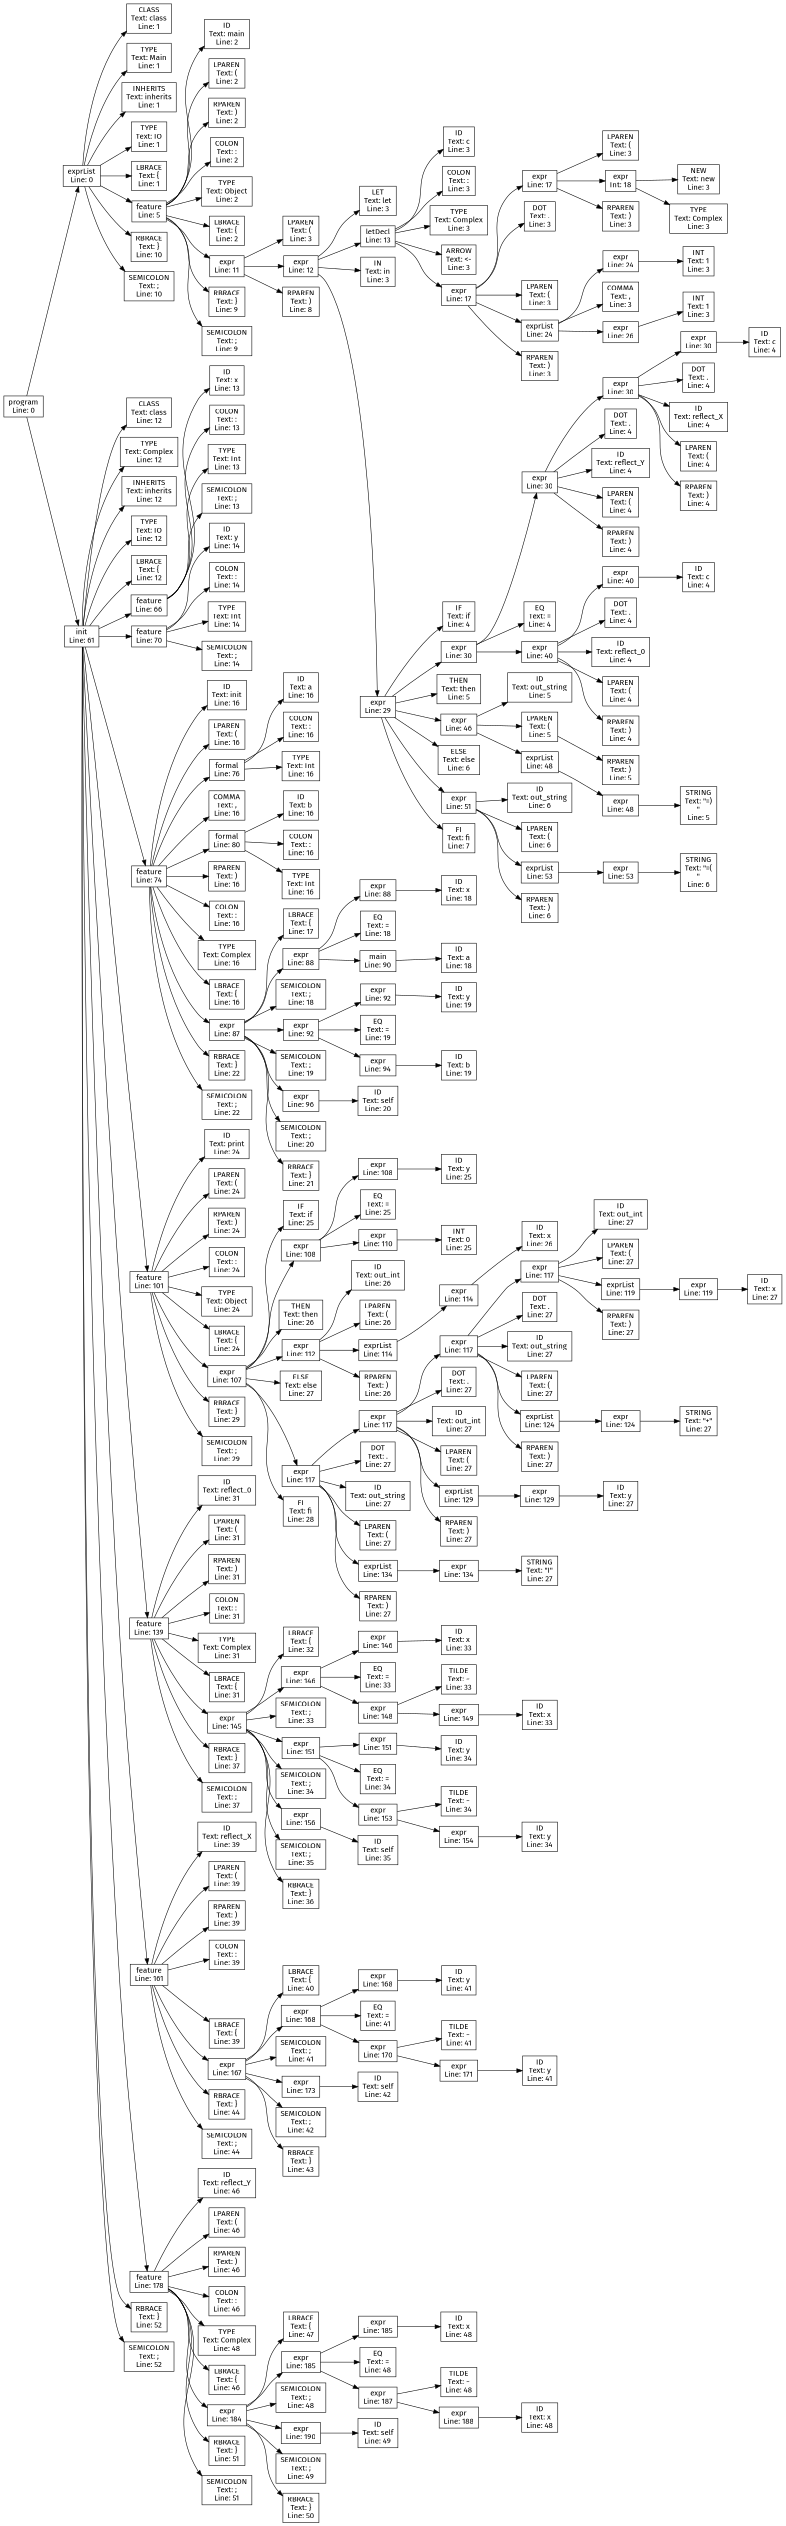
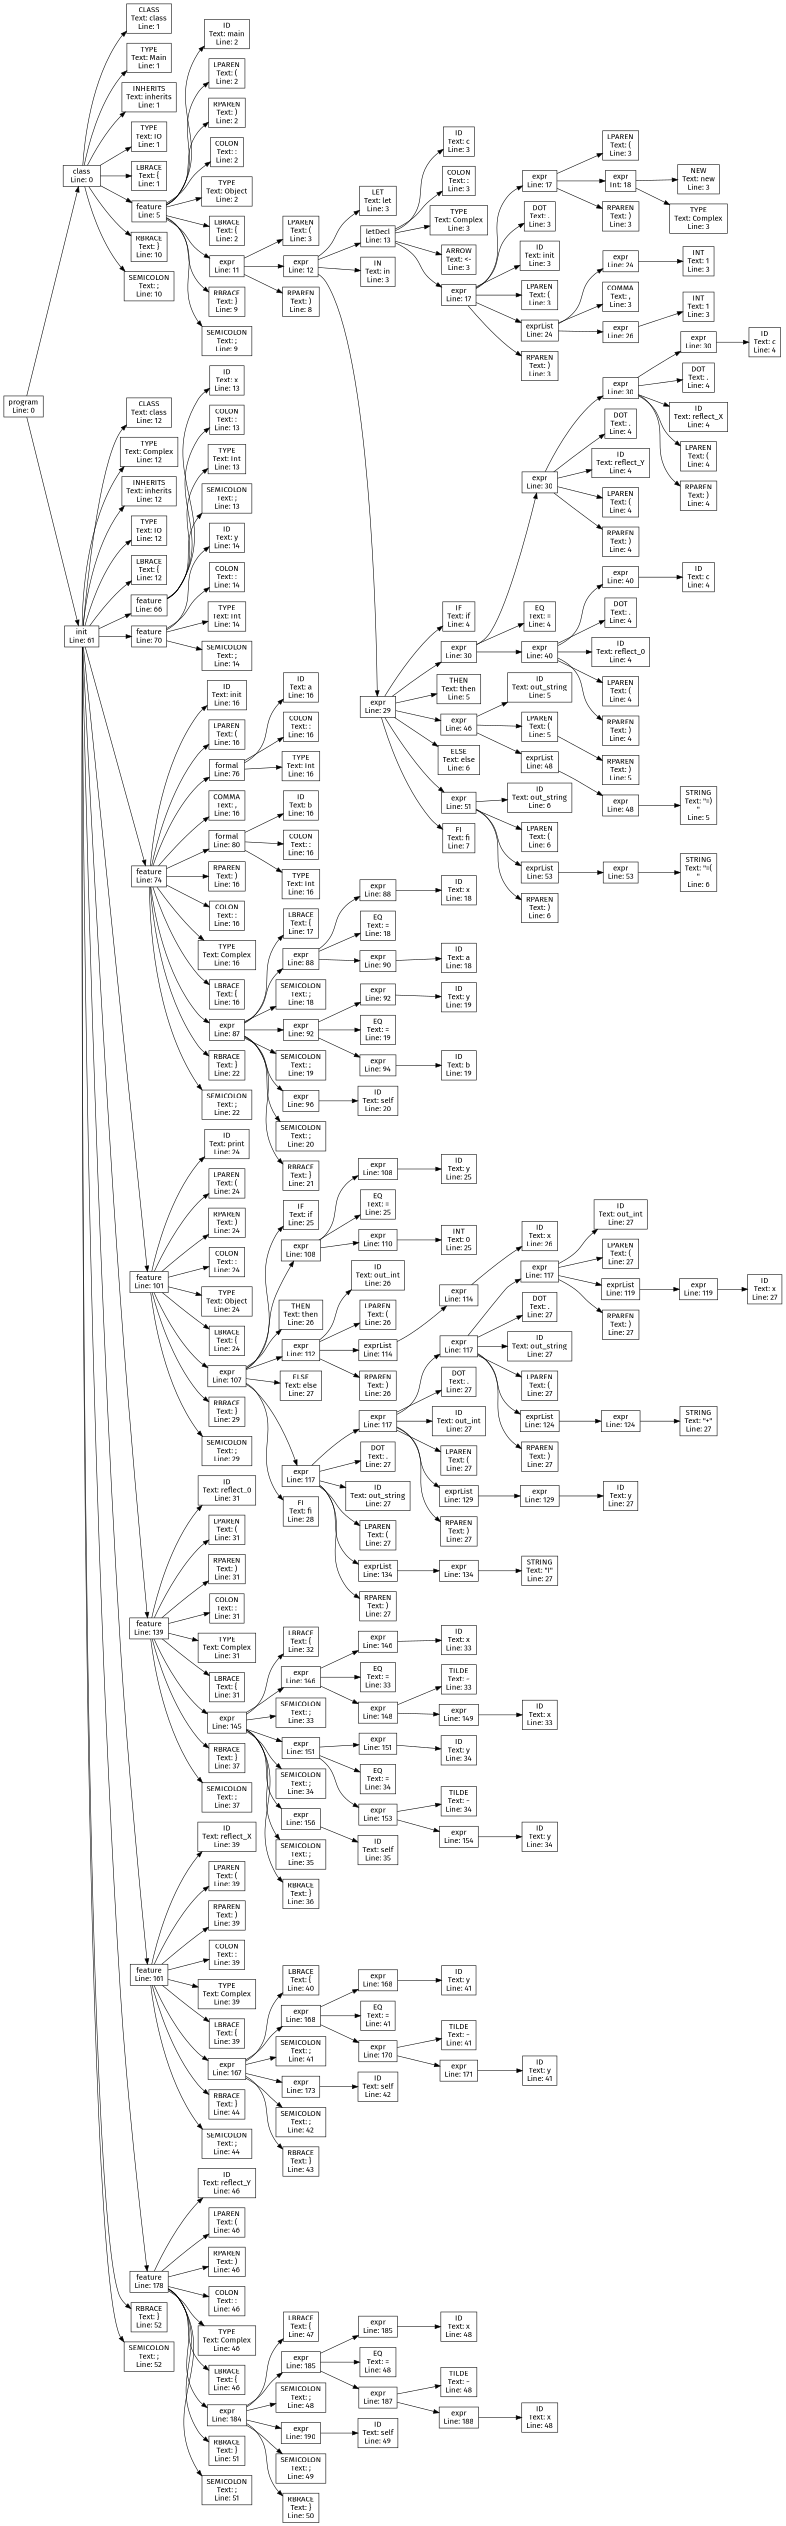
(82, 176) -> (82, 176)
none -> (540, 256)
(378, 961) -> (378, 961)
none -> (227, 1994)
(227, 2341) -> (227, 2341)
